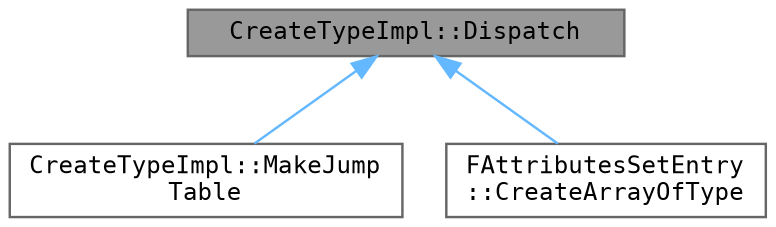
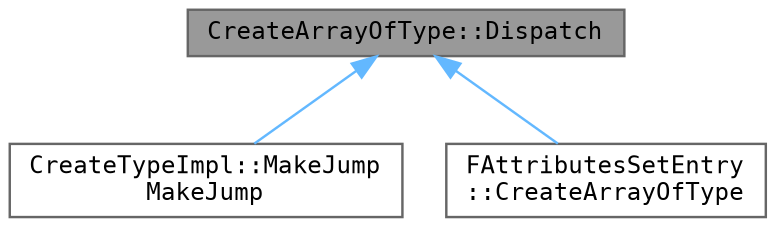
(406, 33) -> (406, 33)
(206, 180) -> (206, 180)
